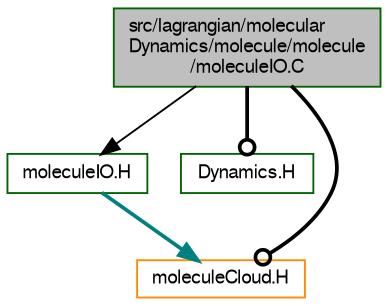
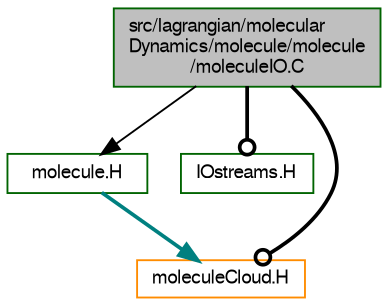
(77, 173) -> (77, 173)
(247, 173) -> (247, 173)
